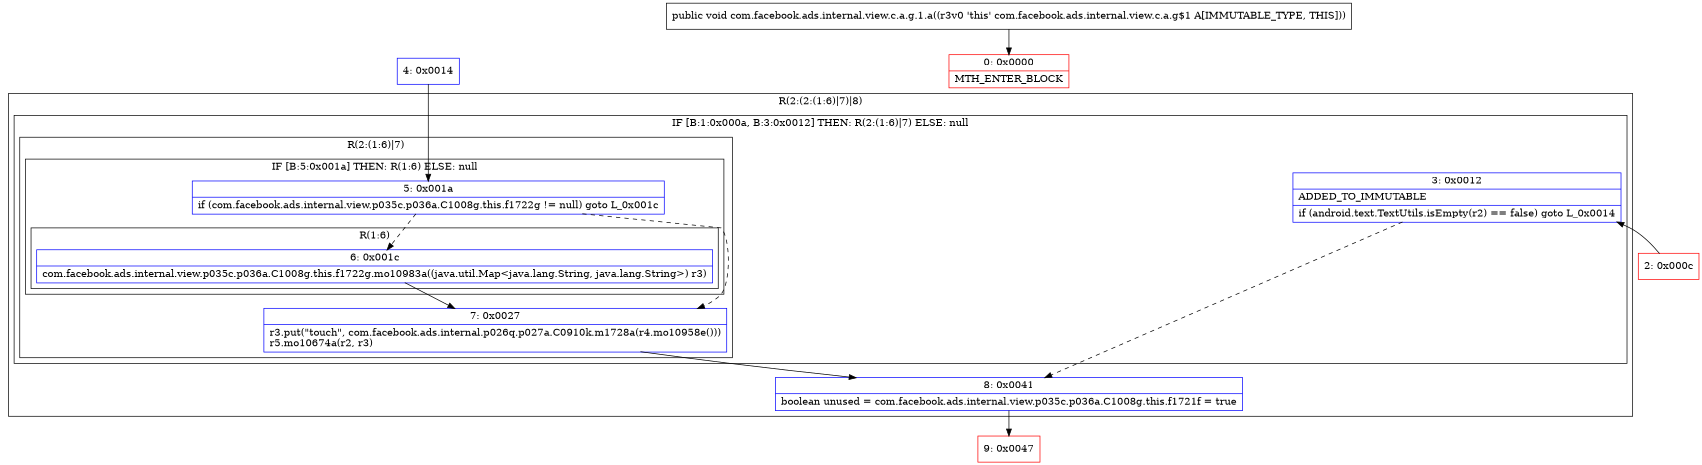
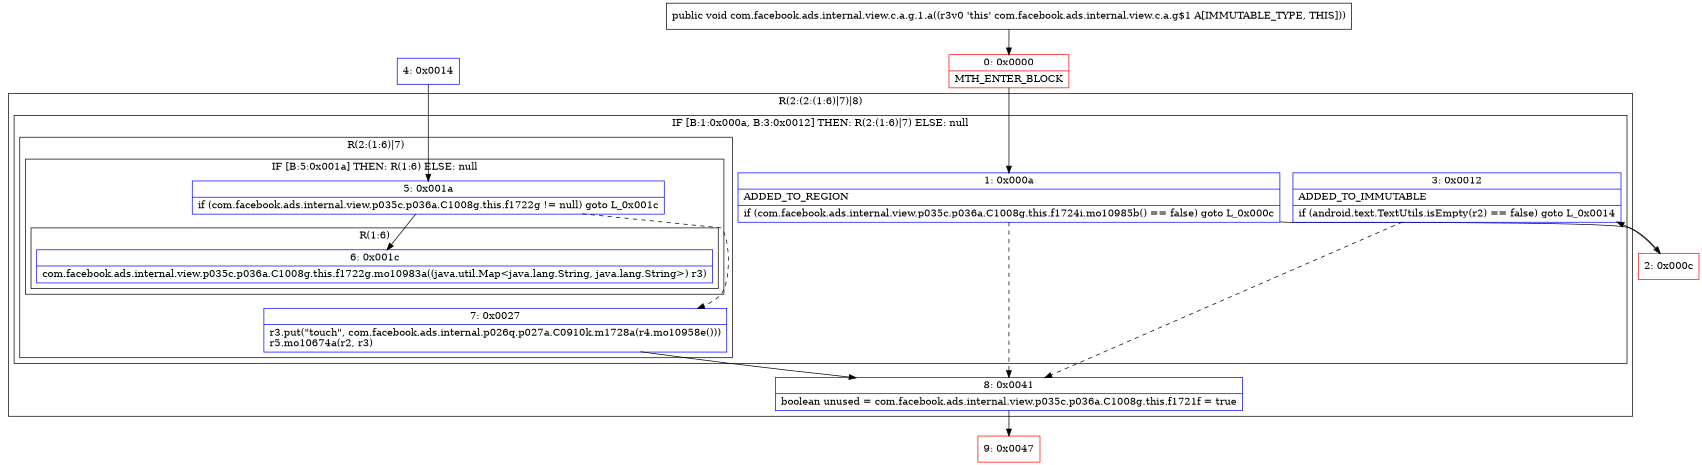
none -> (1009, 198)
(401, 232) -> (401, 232)
(435, 298) -> none
